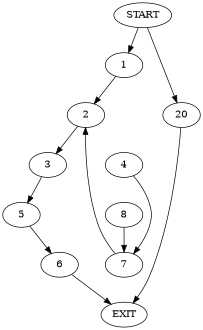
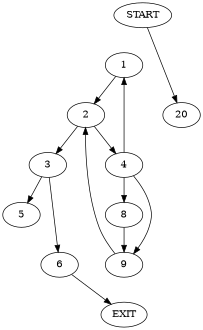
(135, 37) -> (124, 119)
none -> (103, 137)
none -> (124, 186)
(168, 215) -> none
(38, 237) -> (53, 211)
(124, 265) -> (124, 265)
